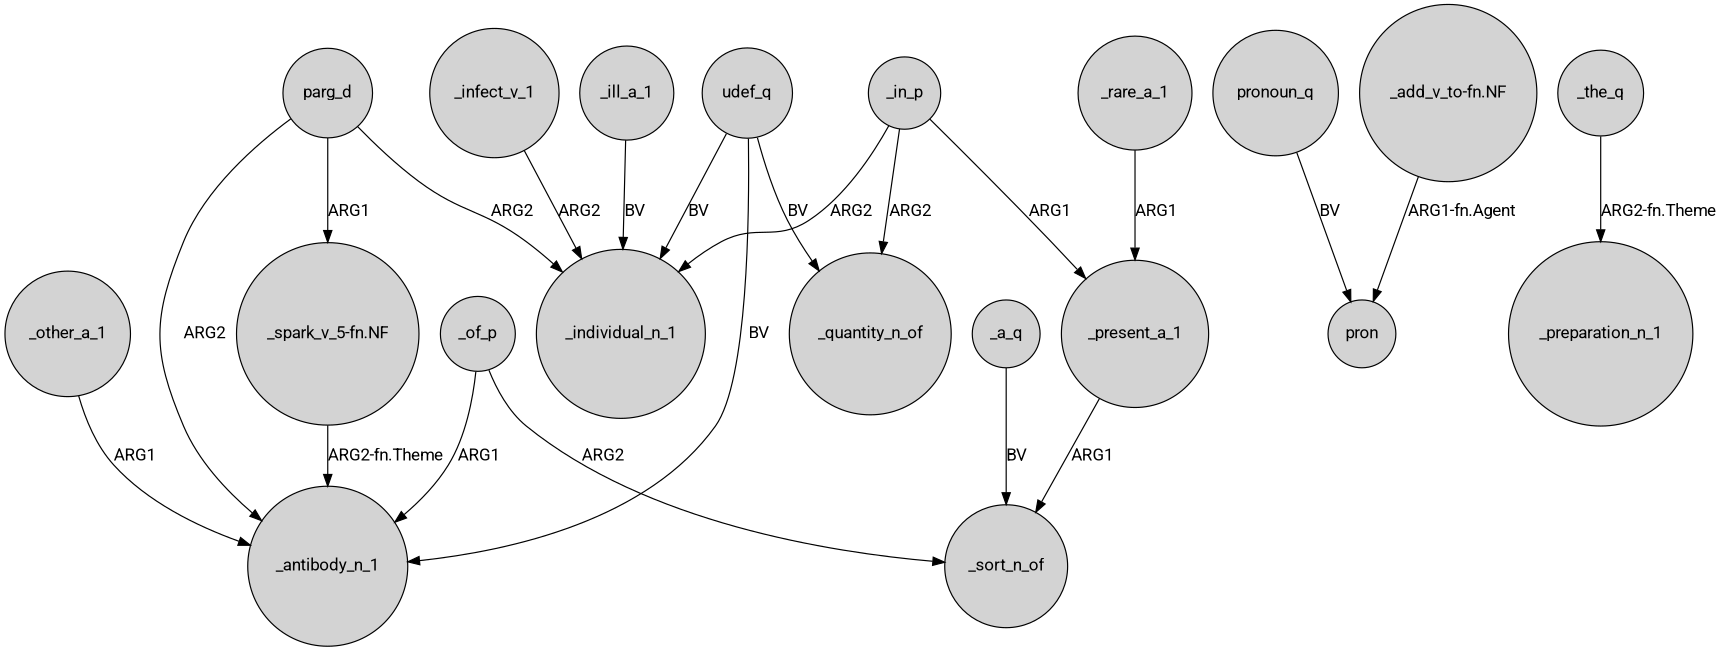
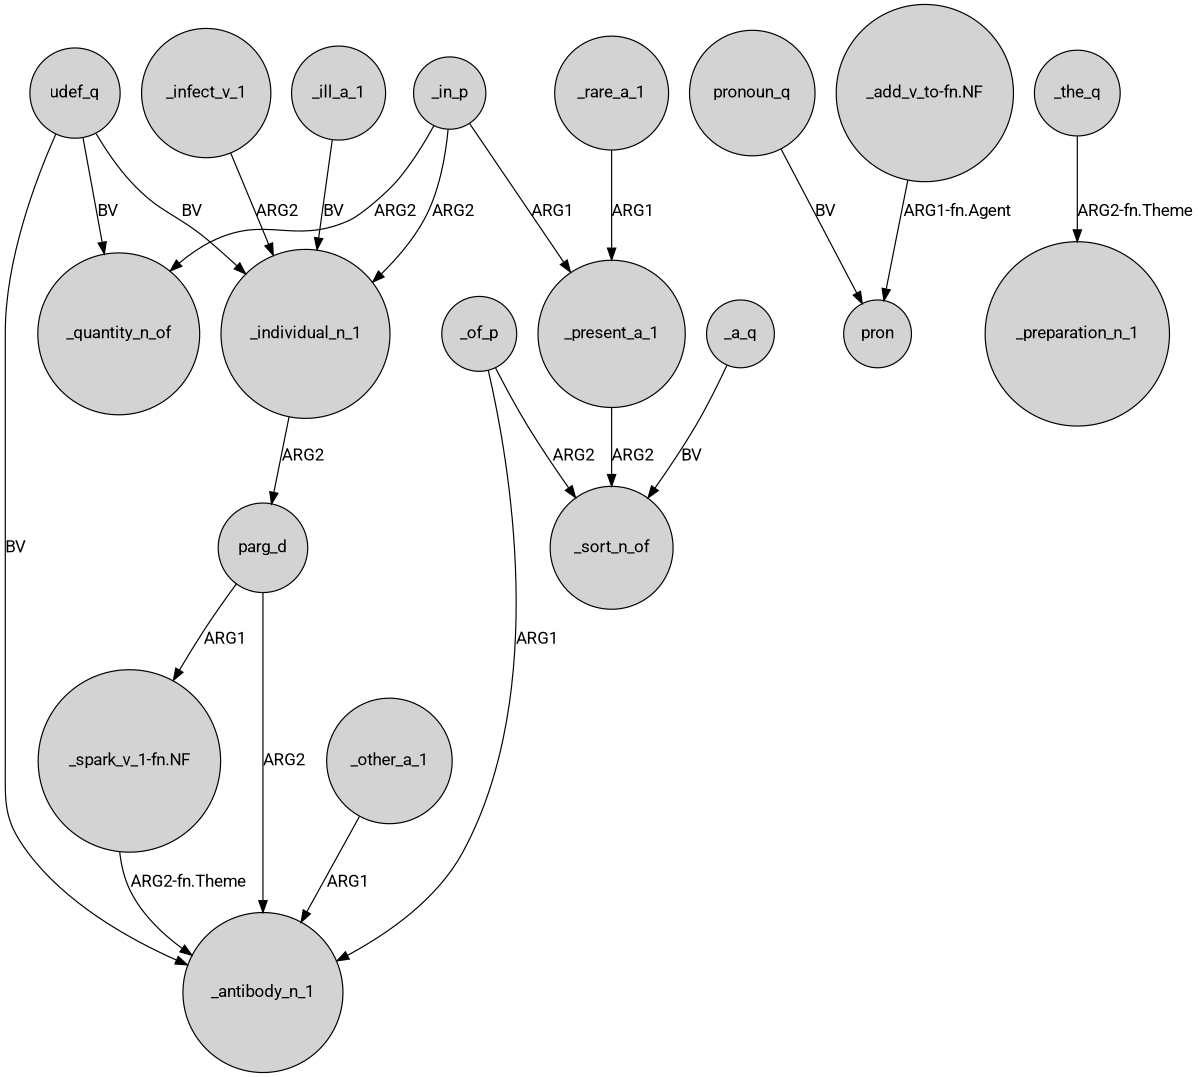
(451, 202) -> (281, 455)
(328, 334) -> (129, 761)
(1092, 456) -> (633, 456)
